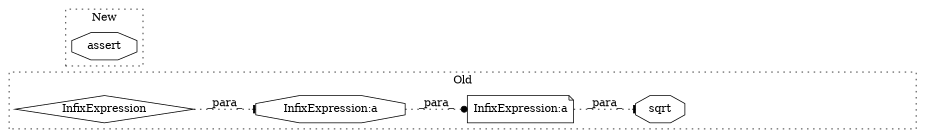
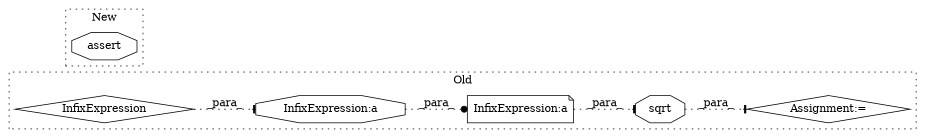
none -> (828, 109)
